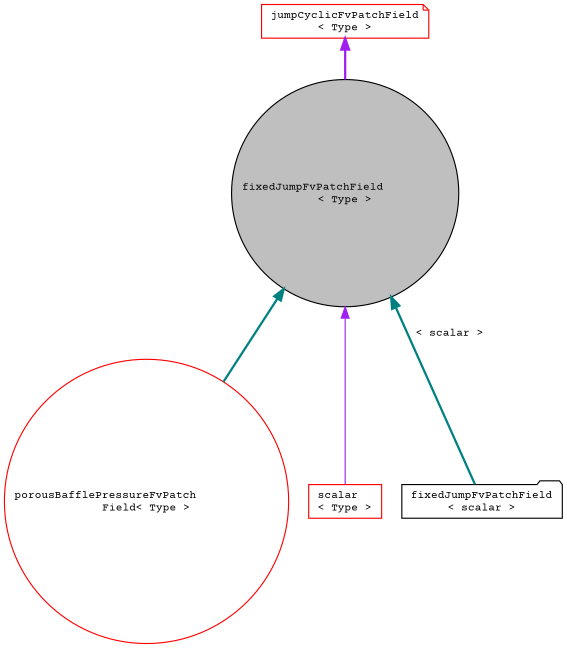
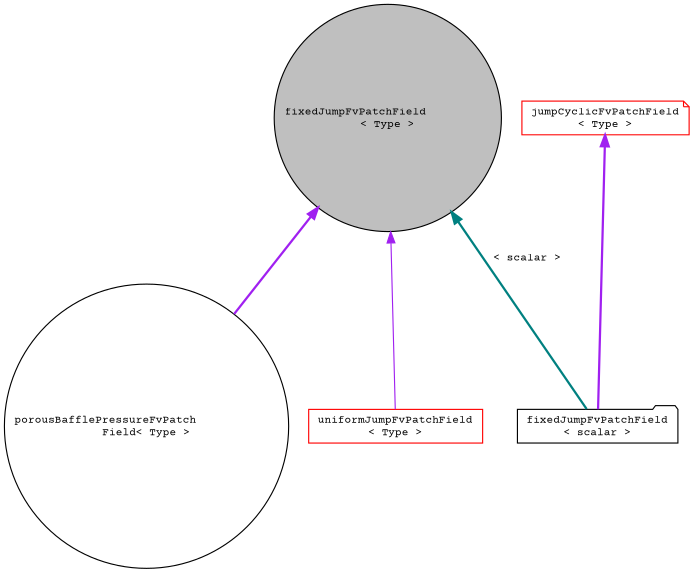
(345, 65) -> (601, 278)
(250, 340) -> (273, 265)
(147, 501) -> (147, 426)
(345, 501) -> (396, 426)
